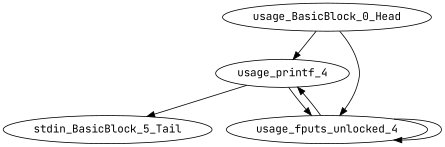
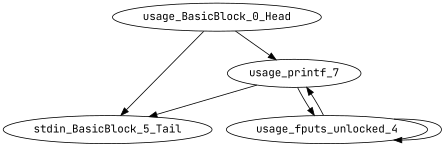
(359, 69) -> (165, 71)
(282, 73) -> (294, 73)
